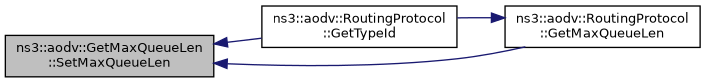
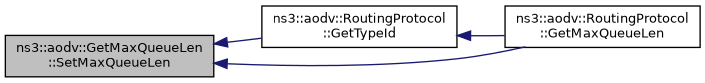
(474, 18) -> (488, 36)
